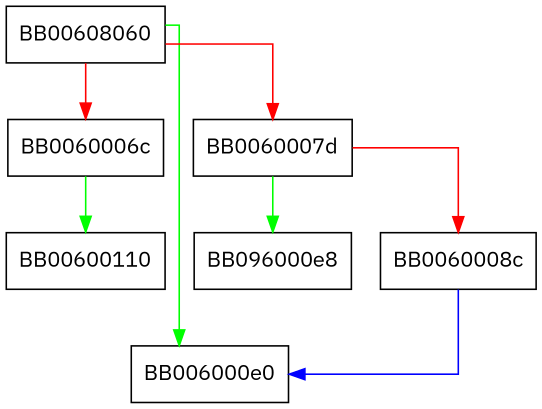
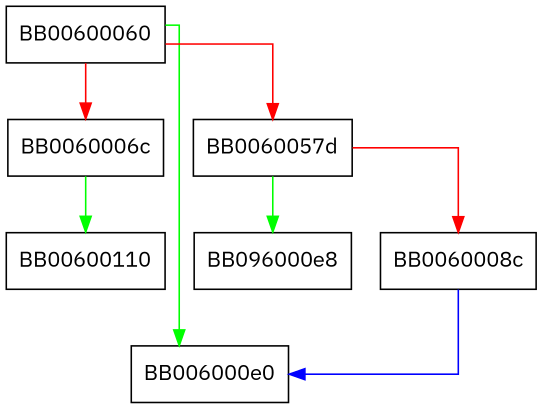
(86, 35) -> (86, 35)
(273, 148) -> (273, 148)
